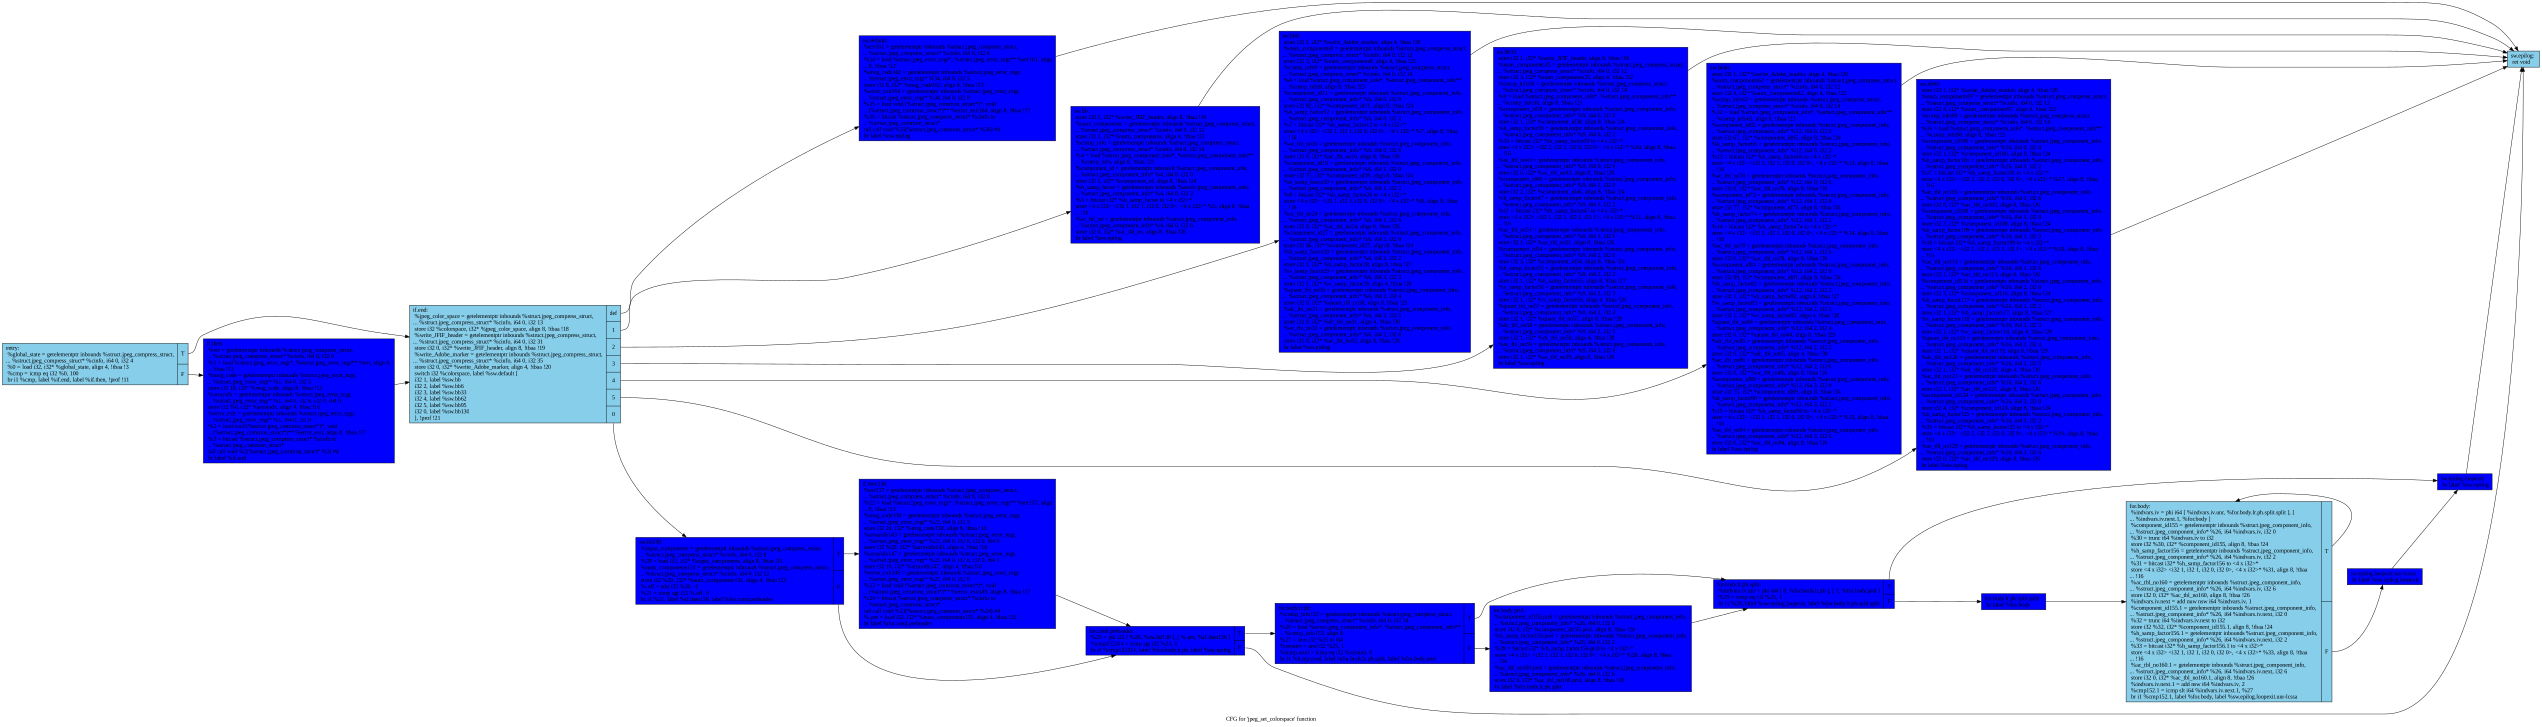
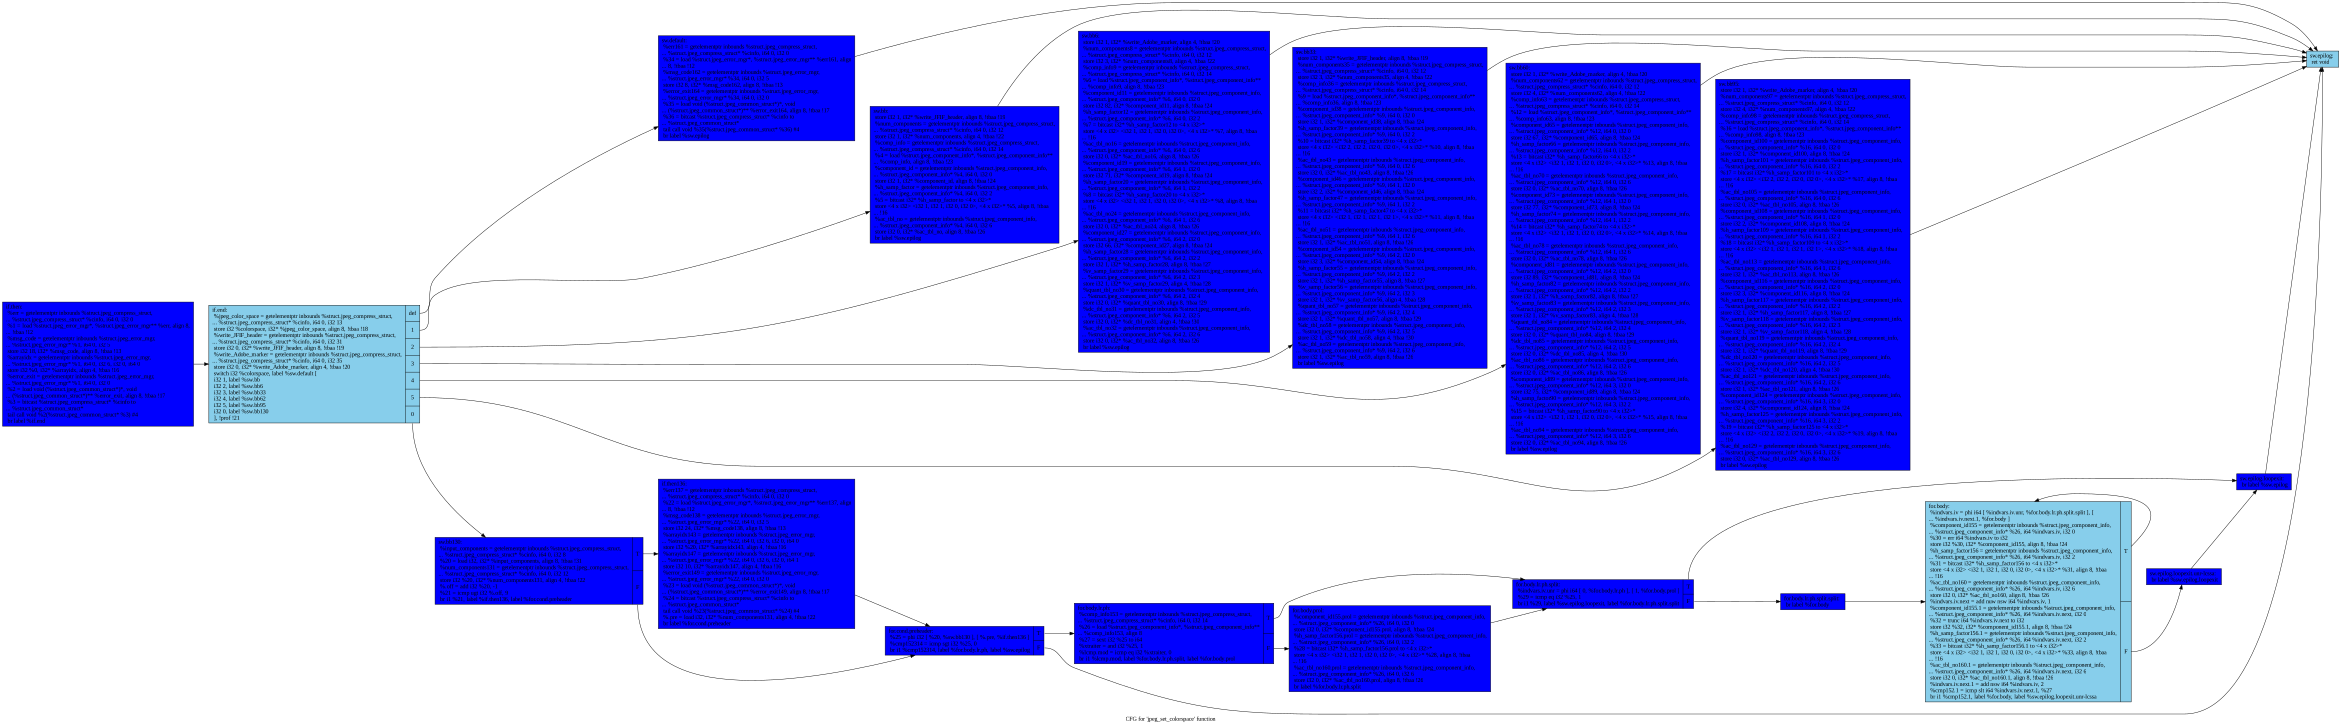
(95, 364) -> none
(2172, 538) -> (1968, 538)
